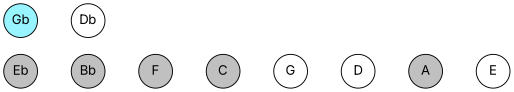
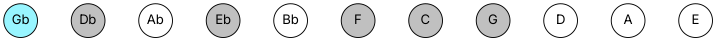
(88, 21) -> (88, 21)
none -> (156, 21)
(88, 71) -> (291, 21)
(291, 71) -> (493, 21)
(426, 71) -> (628, 21)
